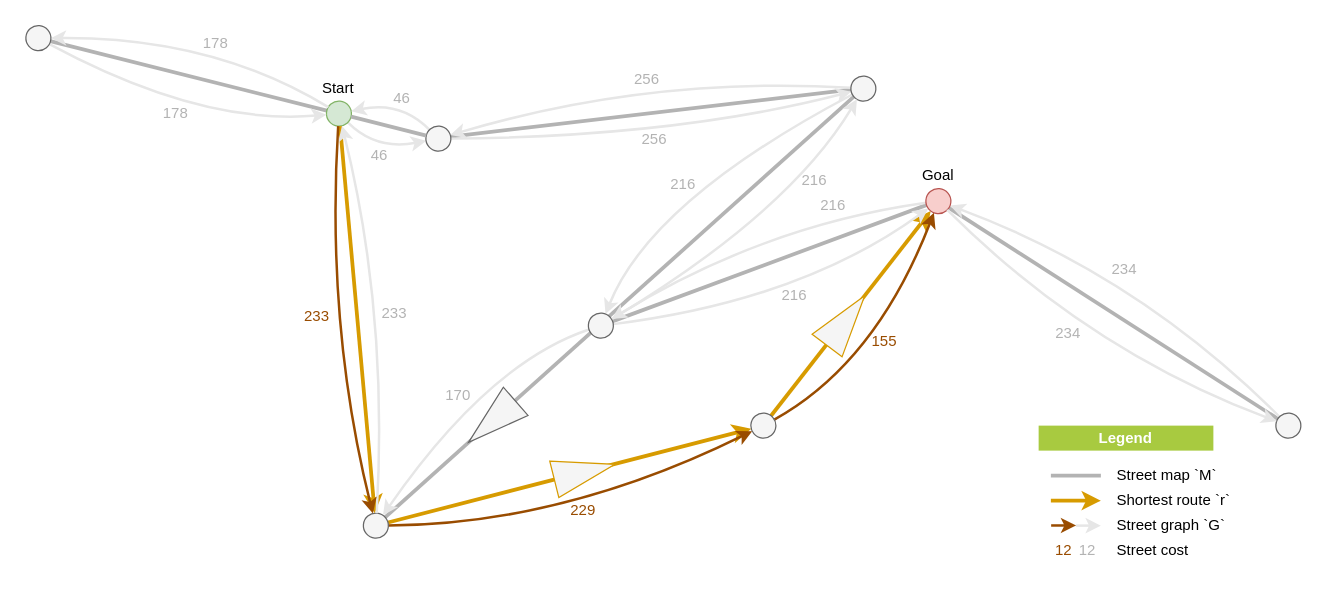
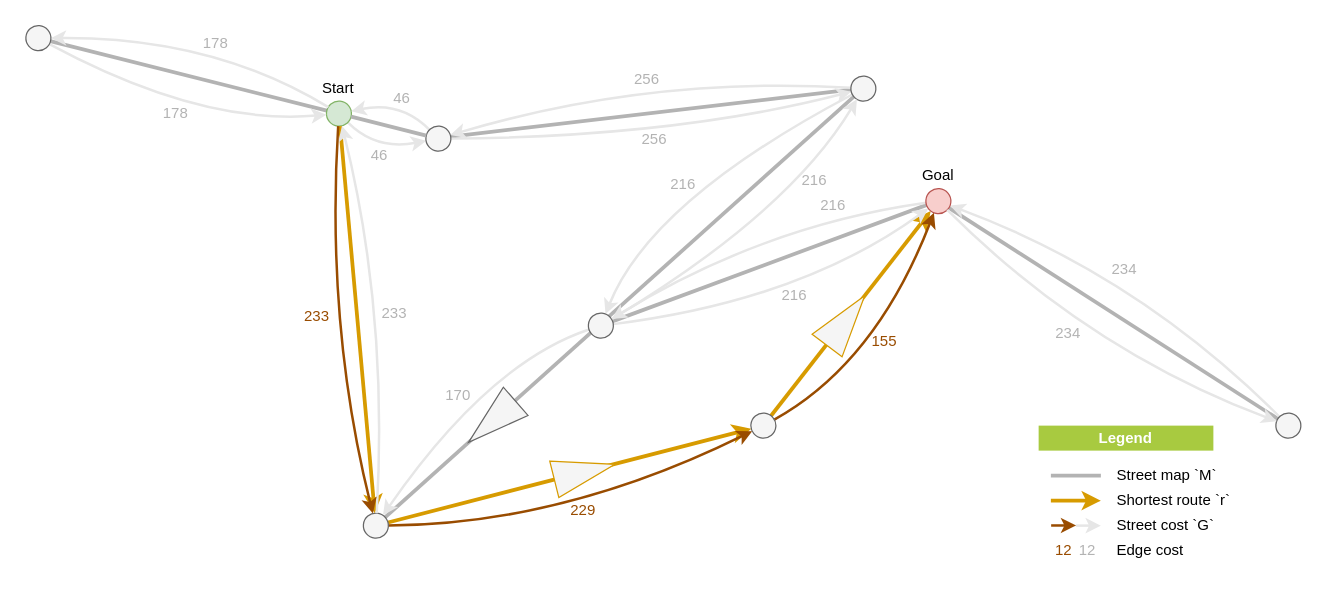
(1171, 526) -> (1171, 526)
(1161, 551) -> (1153, 551)
